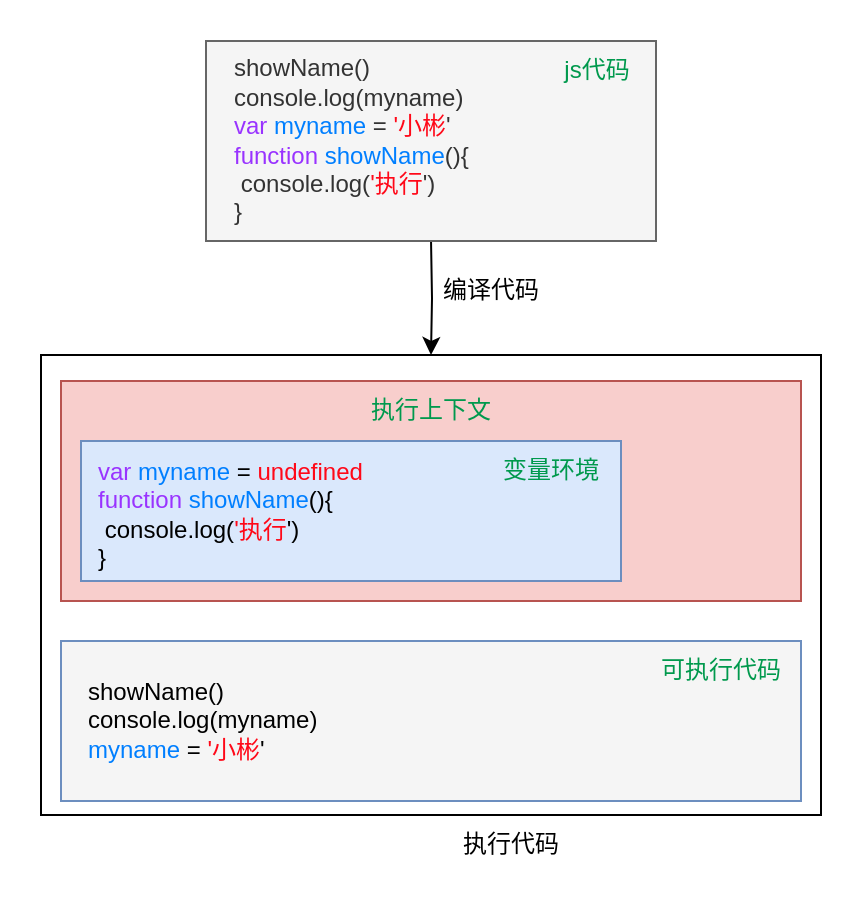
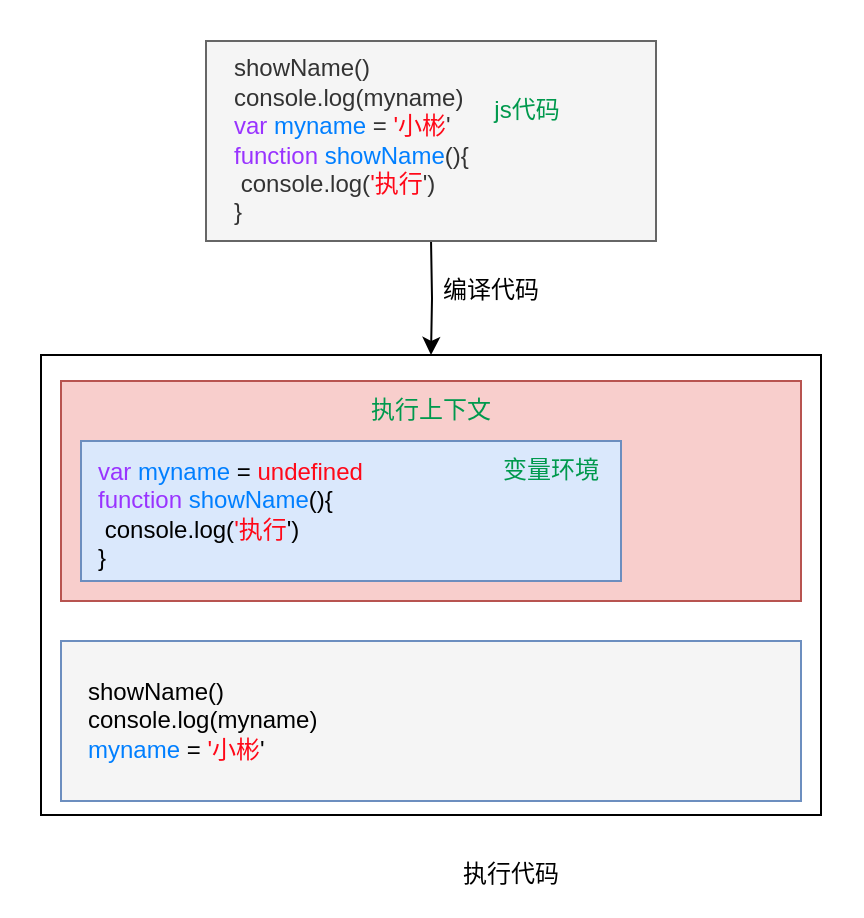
(596, 71) -> (526, 111)
(721, 671) -> none
(511, 845) -> (511, 875)
